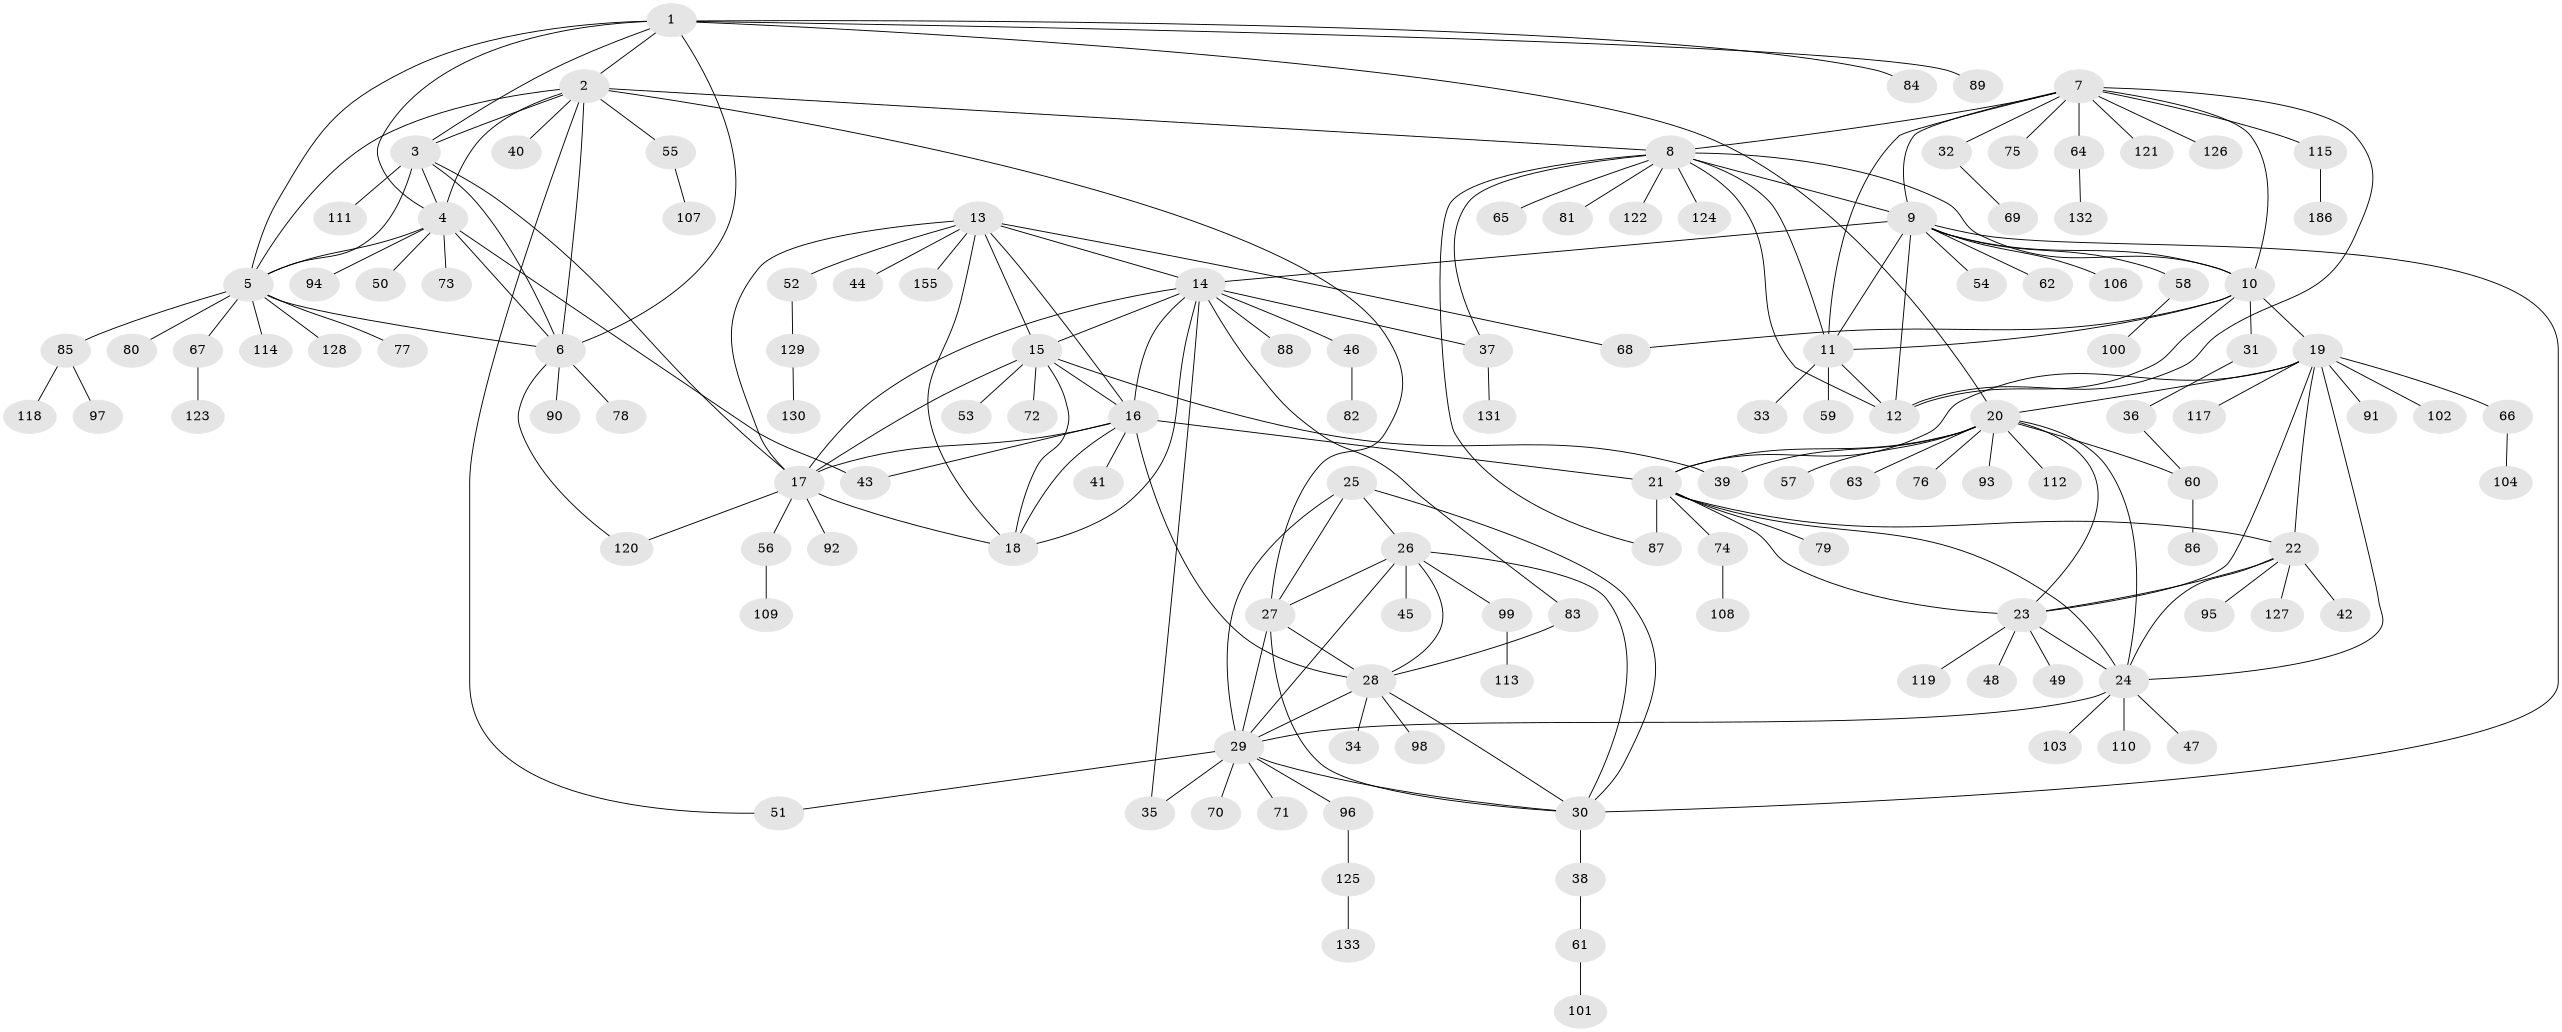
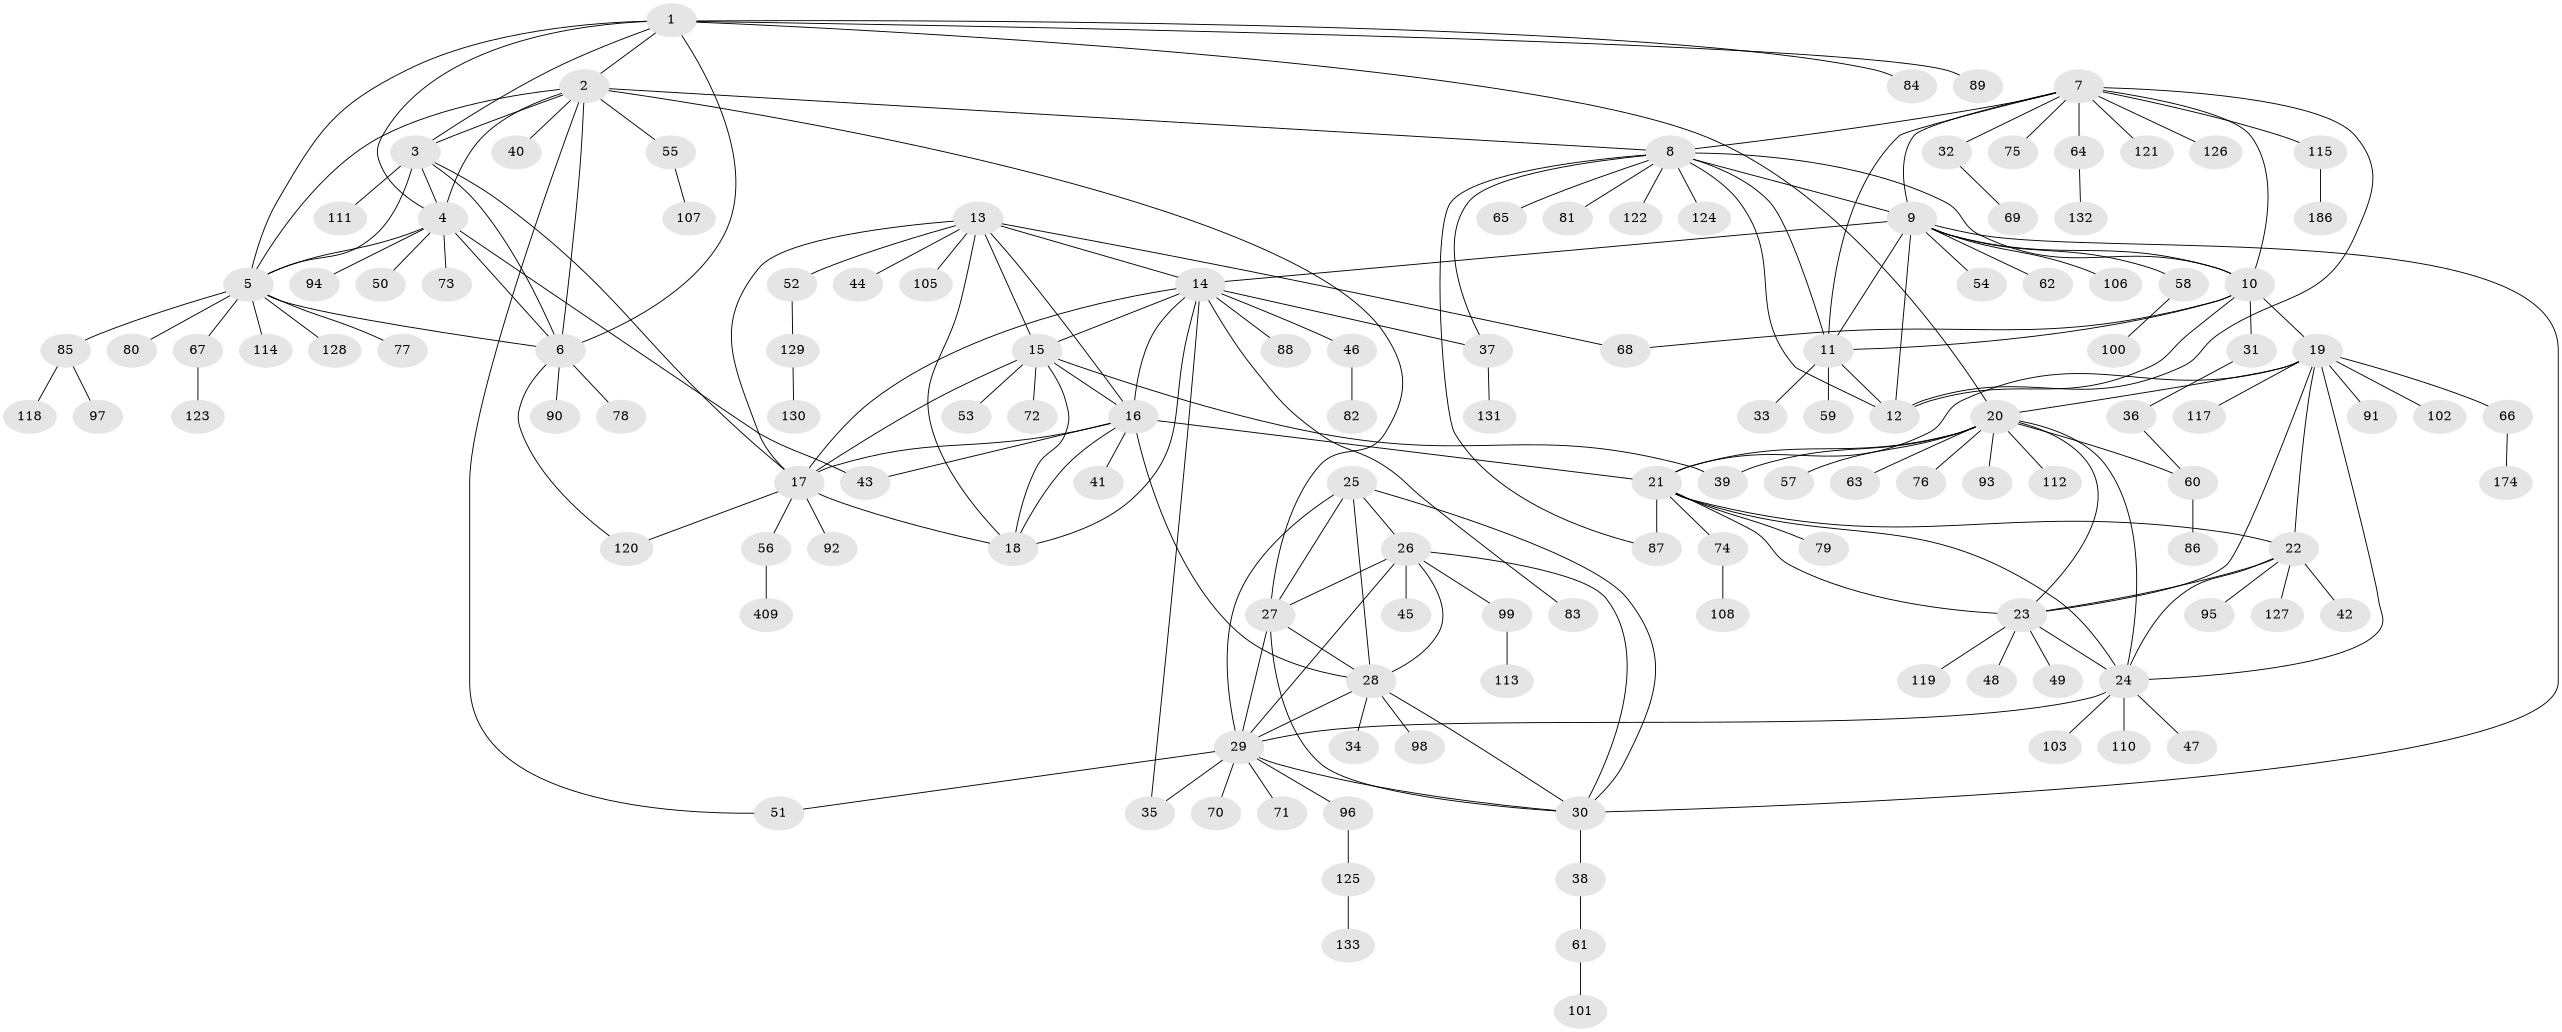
(926, 285) -> (926, 285)
(2506, 483) -> (2506, 483)
(766, 615) -> (766, 615)
(1475, 653) -> (1362, 582)
